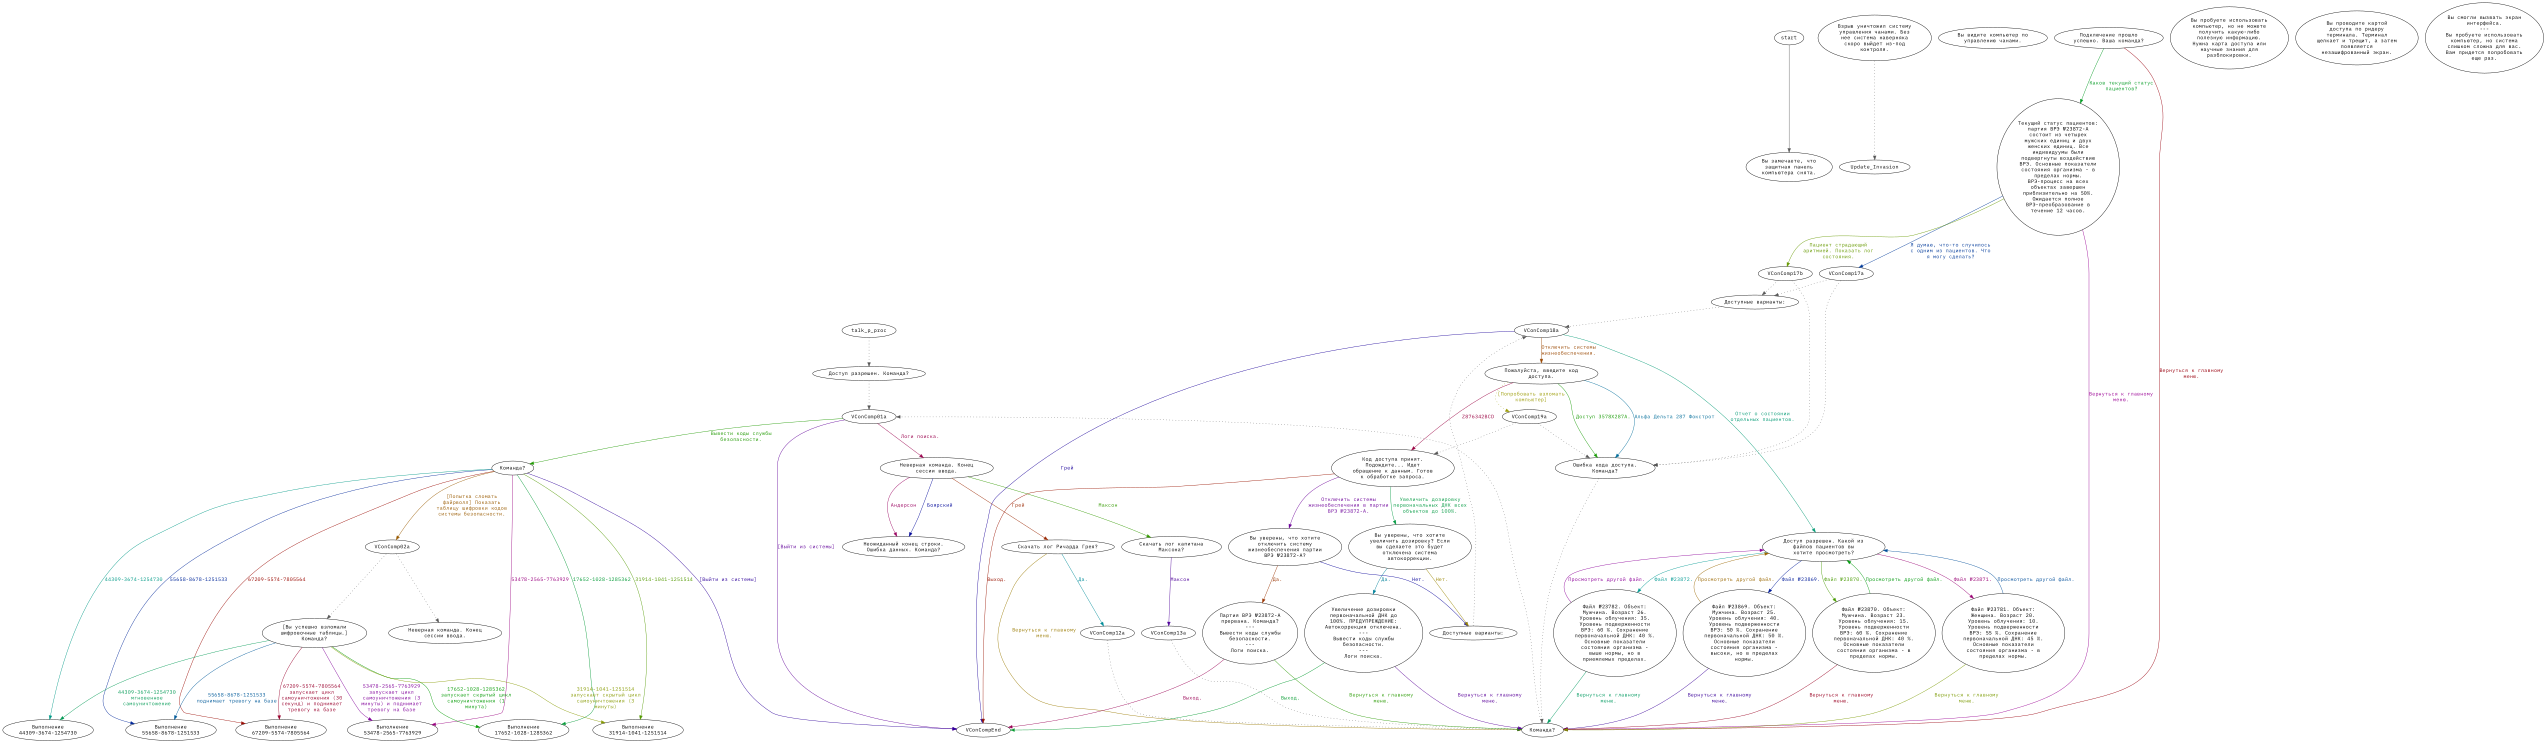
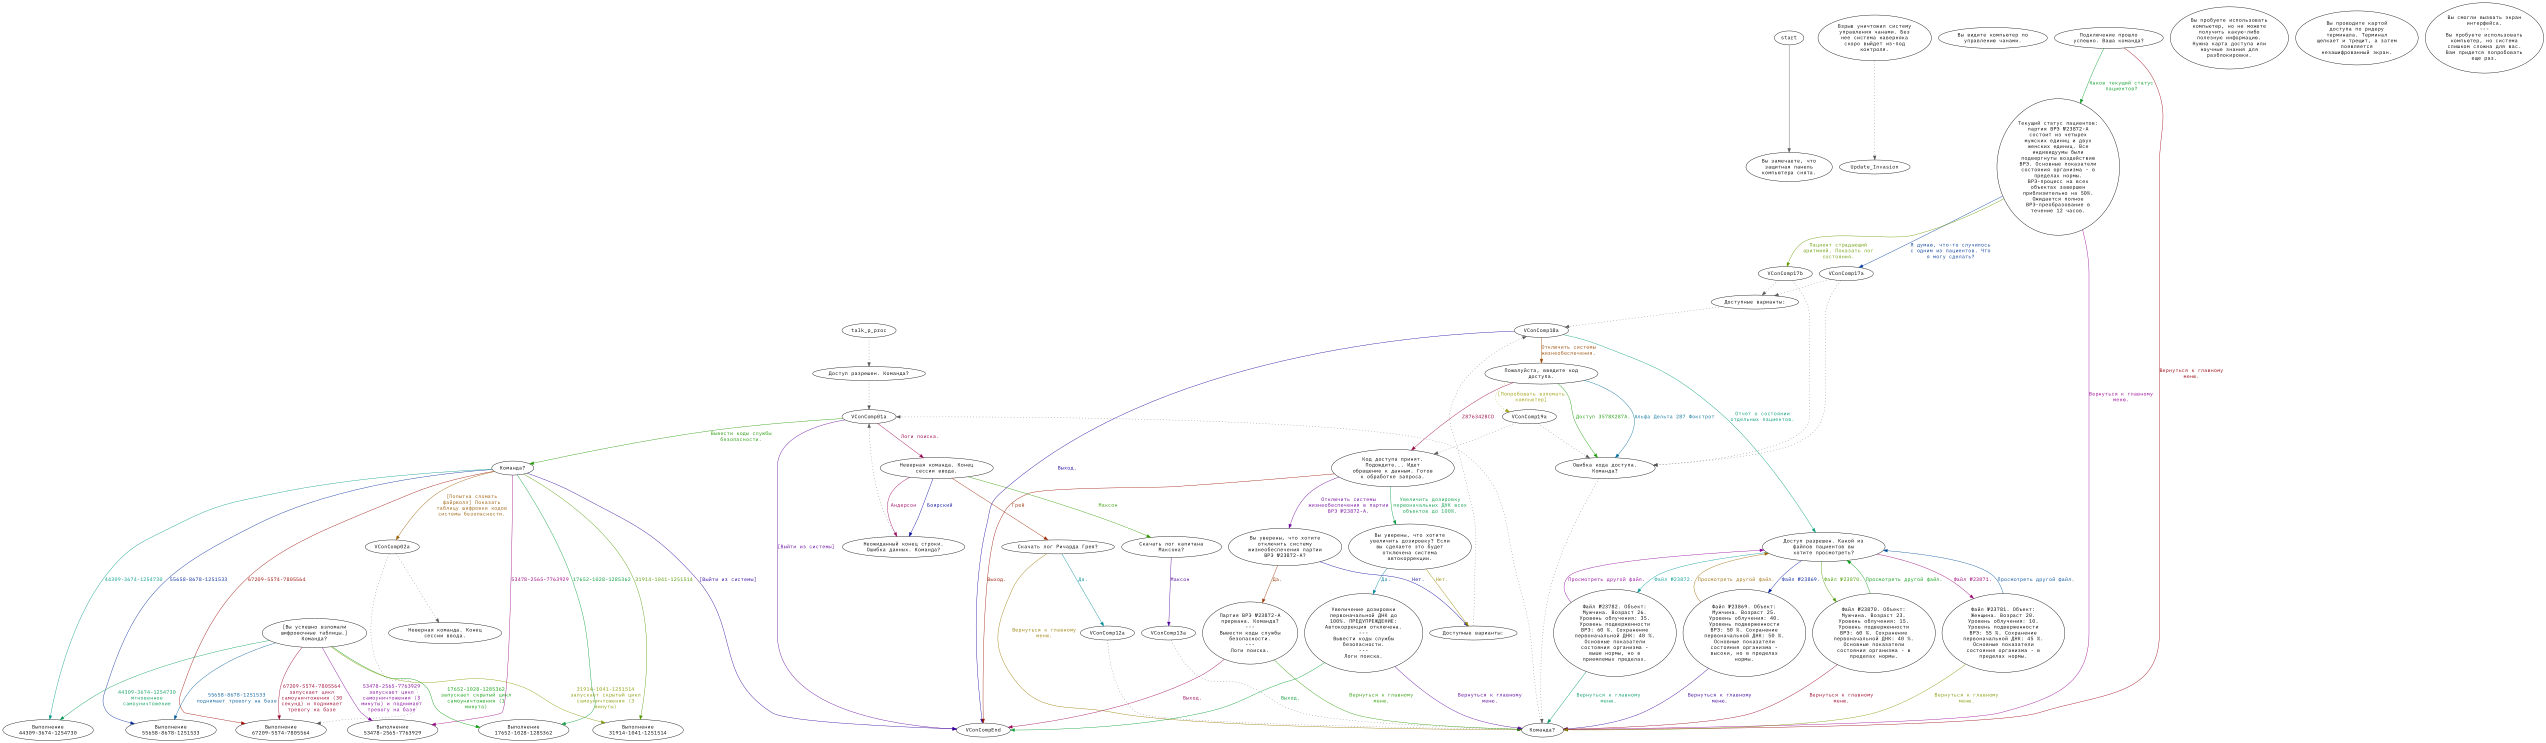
(1067, 468) -> (1067, 468)
none -> (876, 484)
(358, 585) -> (381, 670)
